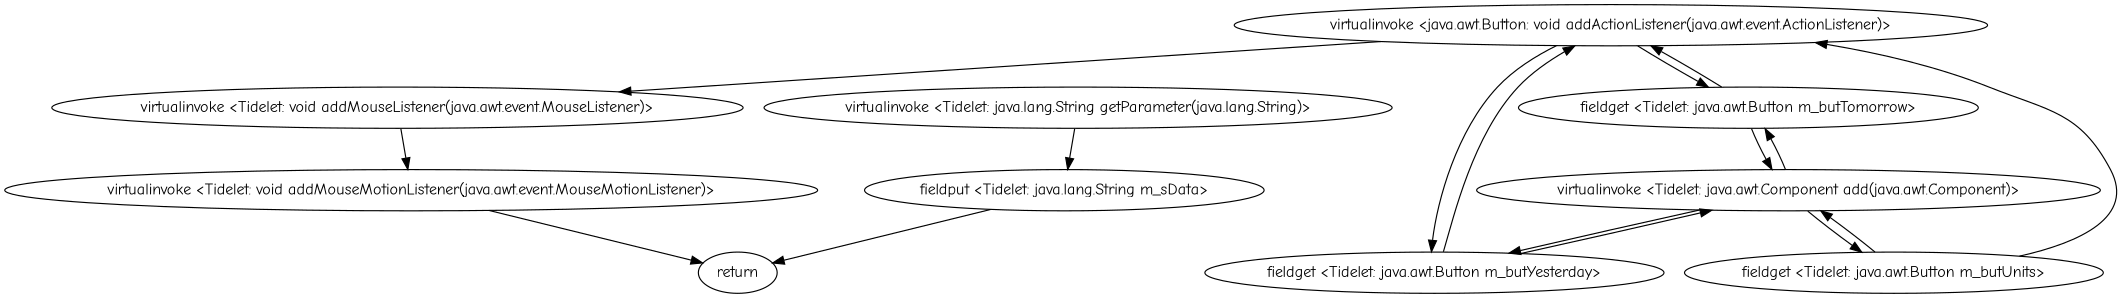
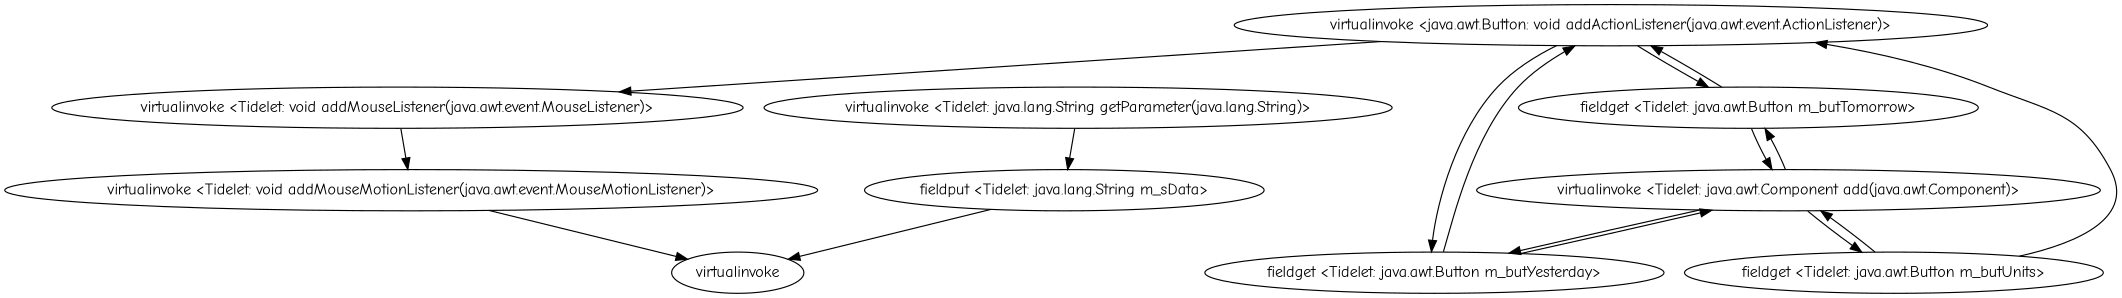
(738, 273) -> (738, 273)
